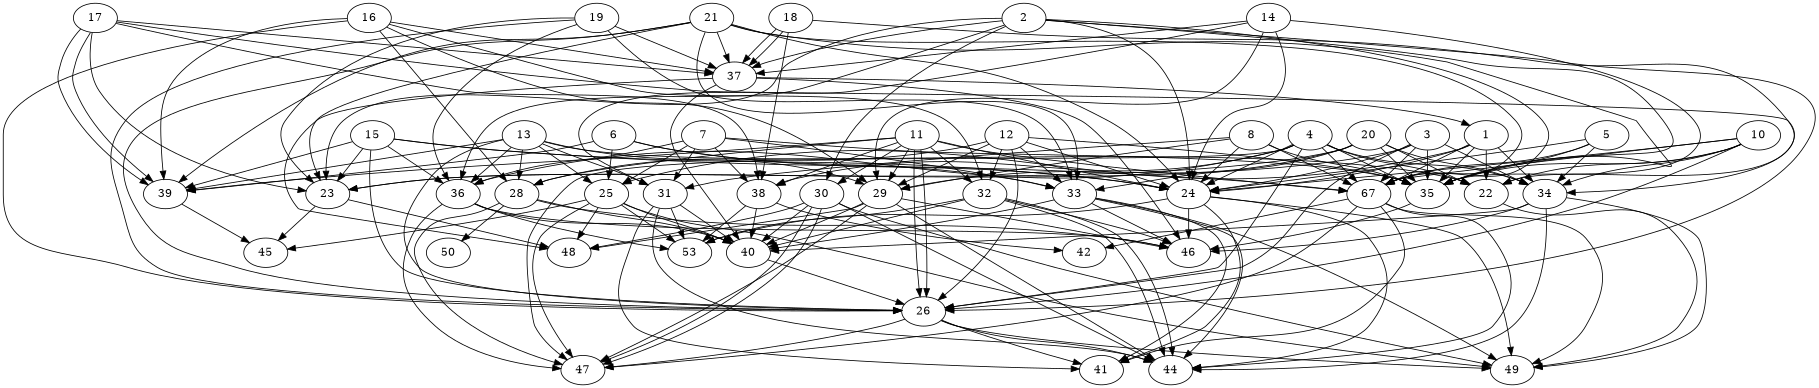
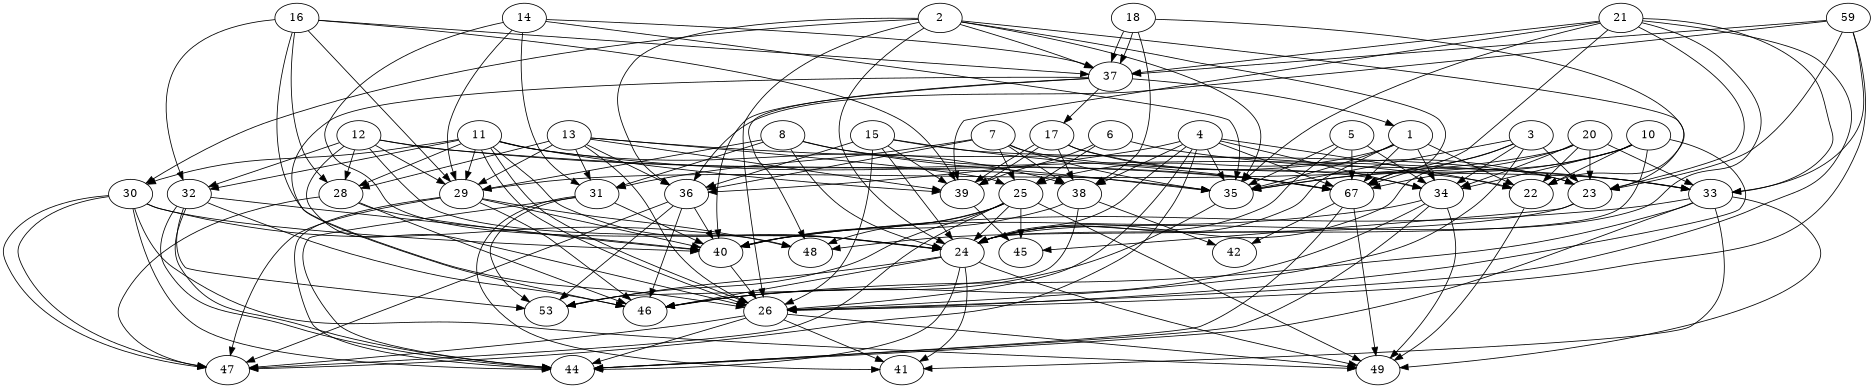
(597, 18) -> (1848, 18)
(411, 47) -> (1081, 107)
(896, 167) -> (1002, 213)
(448, 253) -> none
(997, 326) -> none
(1299, 332) -> none
